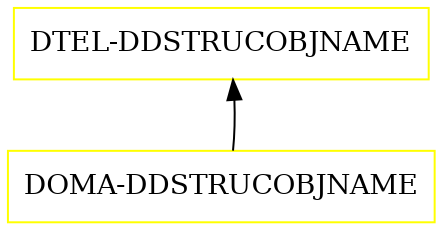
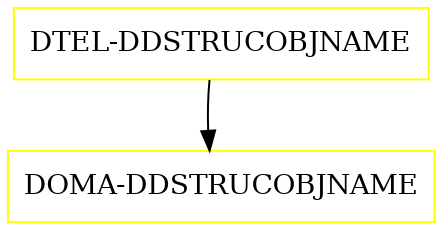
(235, 125) -> (208, 105)
